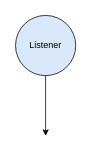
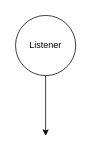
(45, 45) -> (45, 45)
